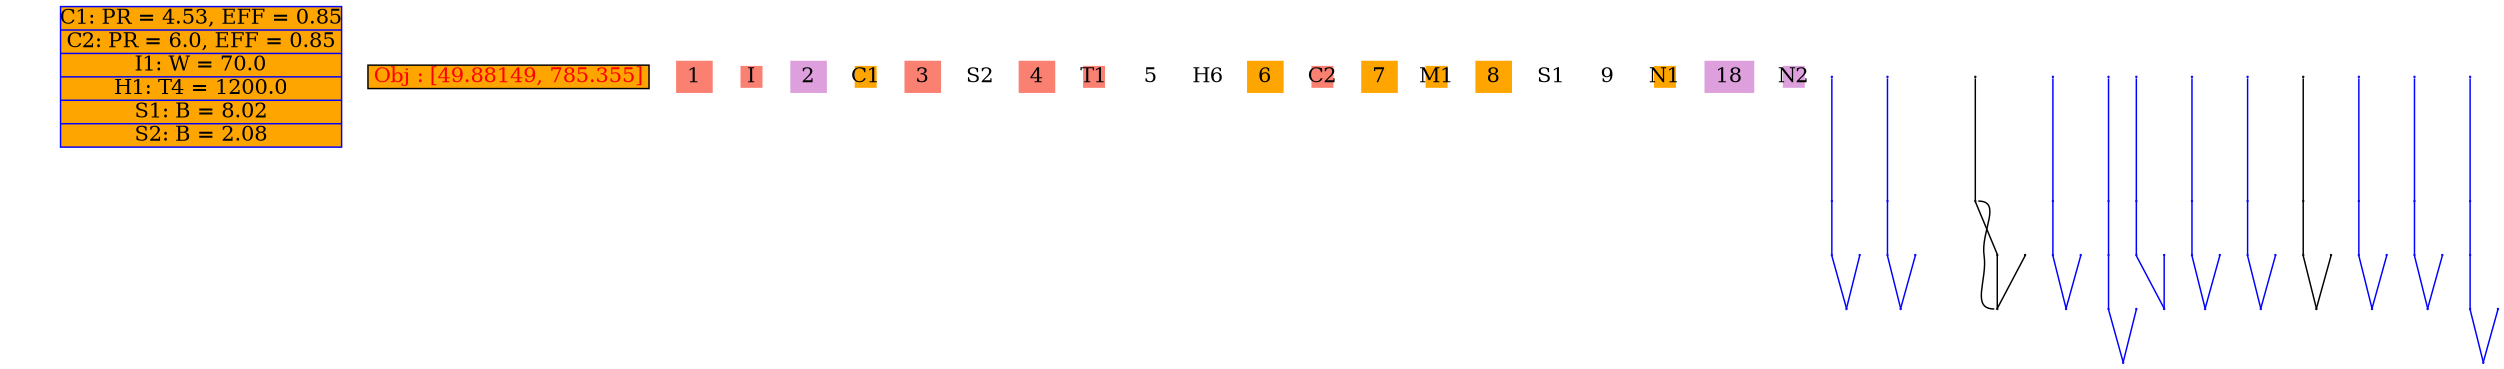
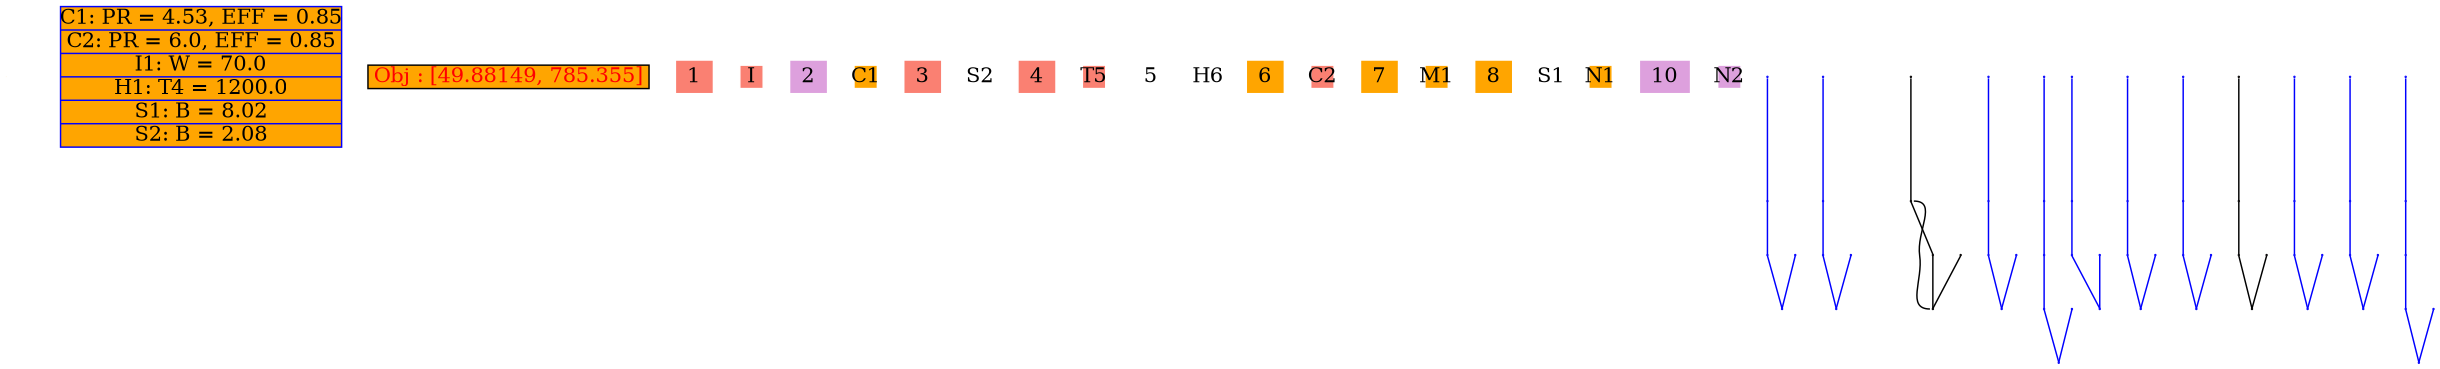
(1094, 77) -> (1094, 77)
(1608, 77) -> none
(1729, 77) -> (1665, 77)
